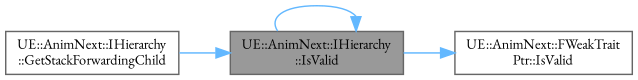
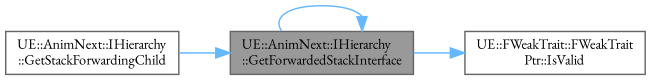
(317, 53) -> (322, 53)
(544, 53) -> (555, 53)
